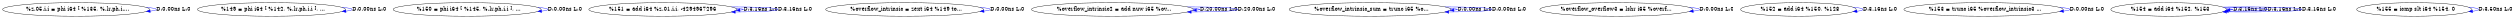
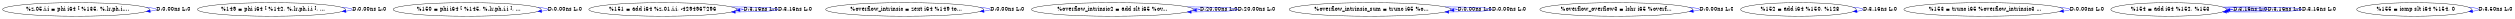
(1112, 9) -> (1112, 9)
